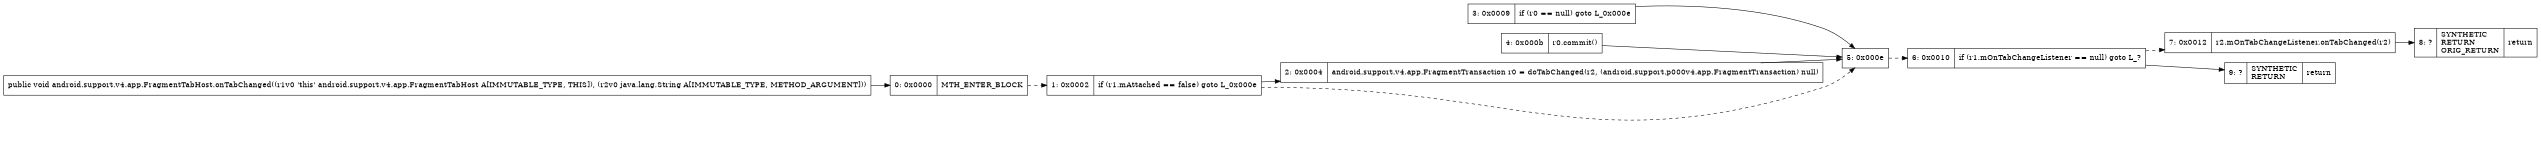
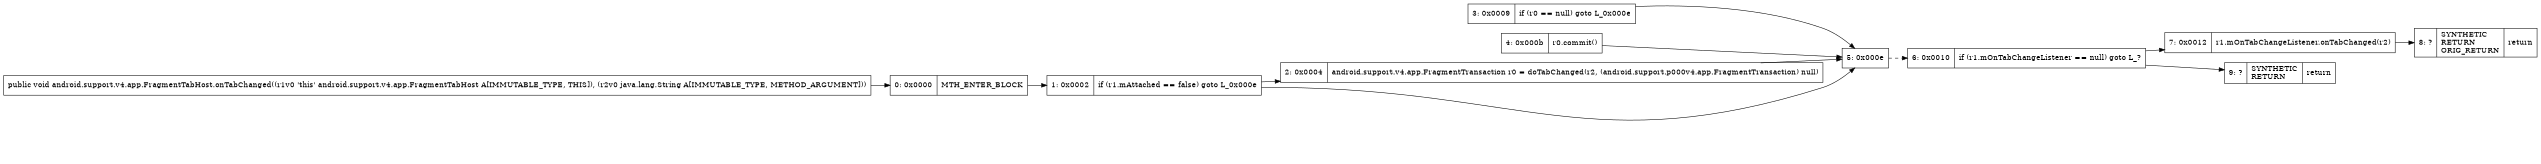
(2303, 42) -> (2303, 42)
(2153, 50) -> (2153, 50)
(1035, 85) -> (1035, 85)
(1559, 116) -> (1559, 116)
